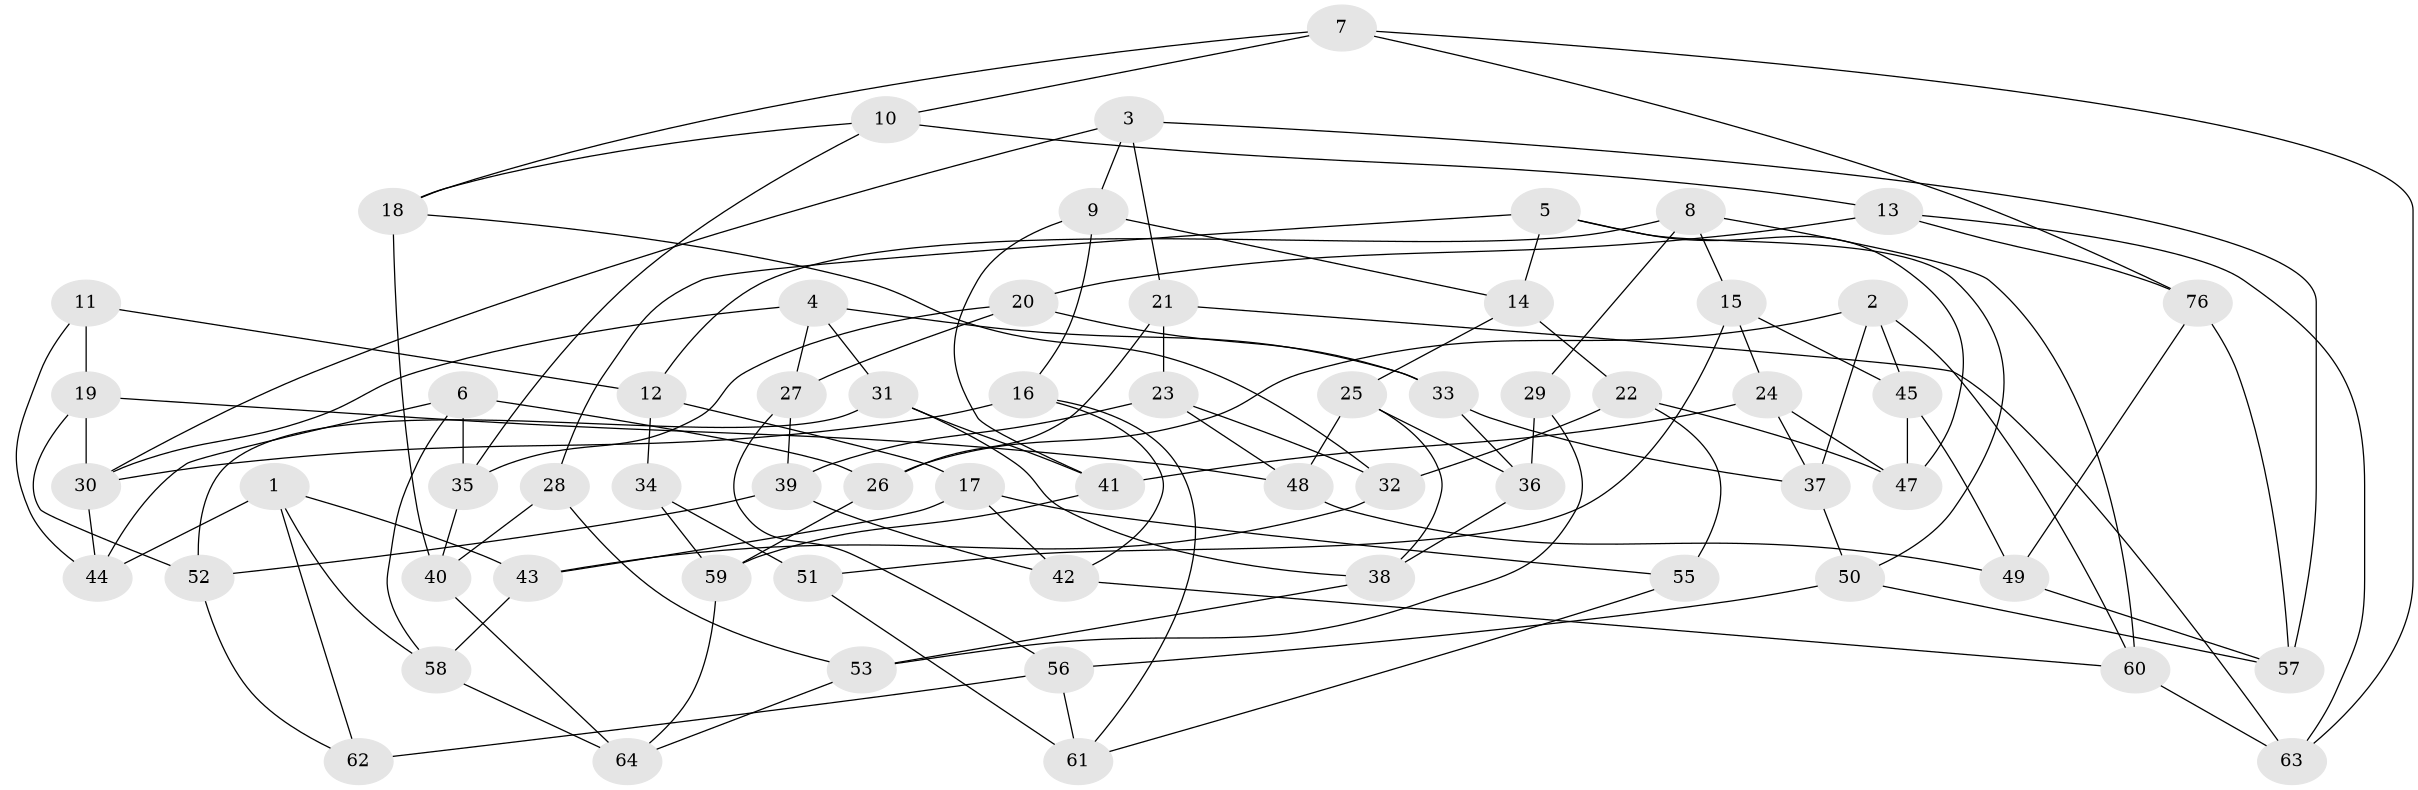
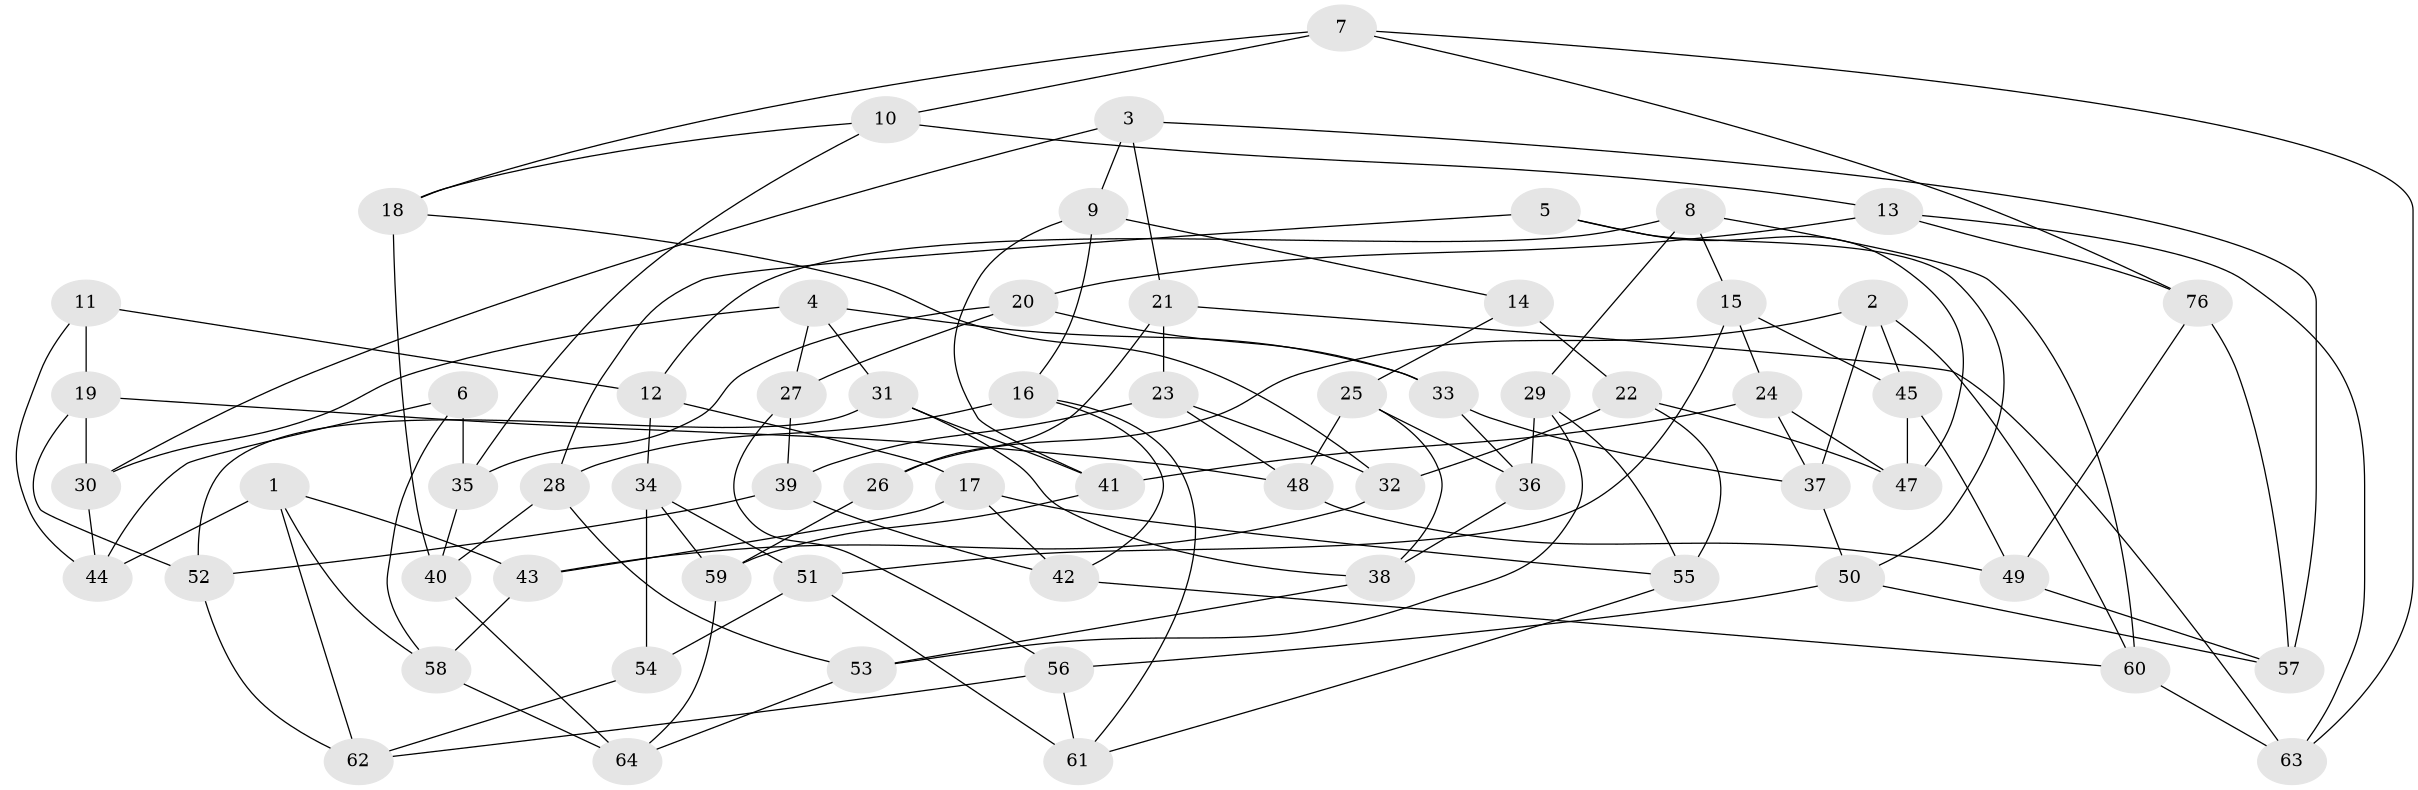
(1532, 257) -> none
(534, 446) -> (838, 430)
(765, 447) -> none
none -> (1622, 468)
none -> (647, 670)
